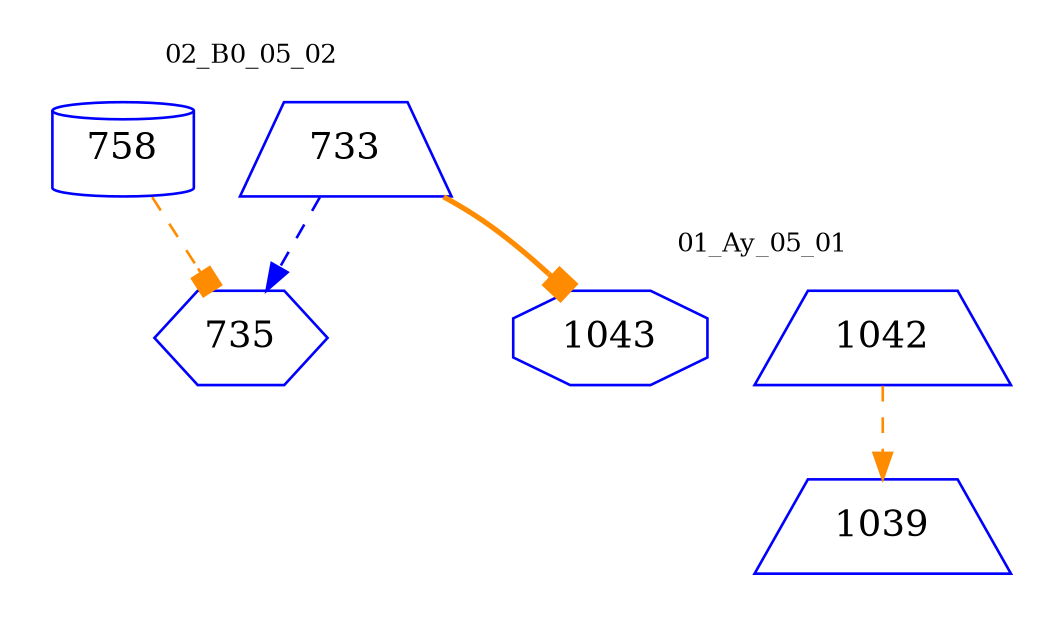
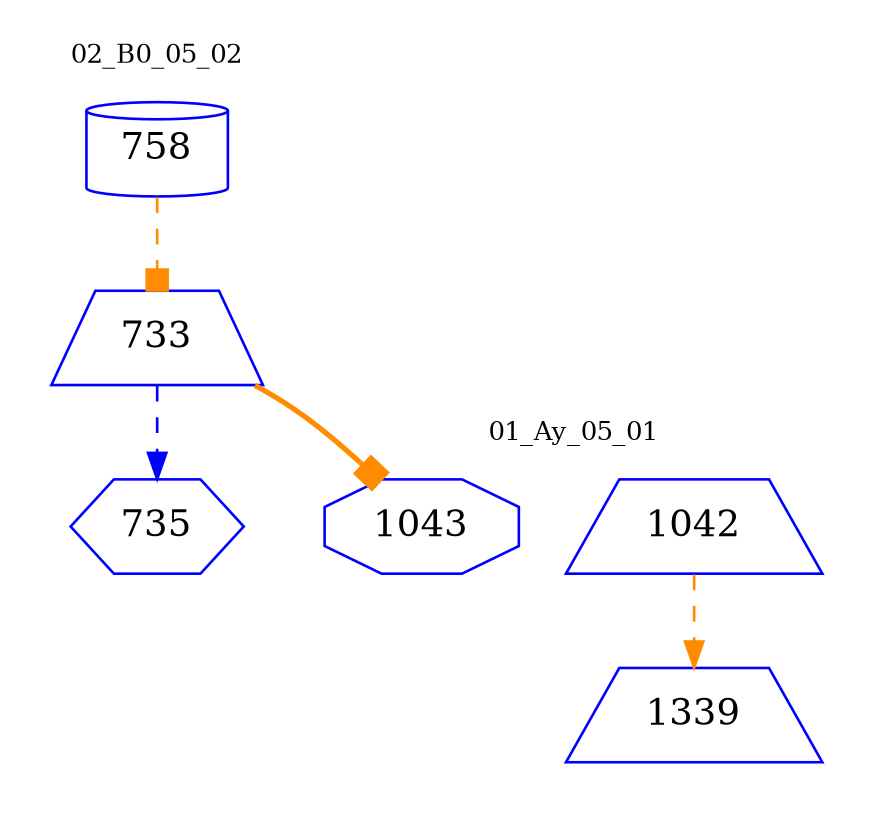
(175, 233) -> (157, 231)
(883, 527) -> (694, 715)
